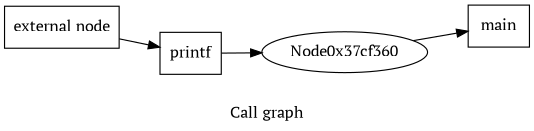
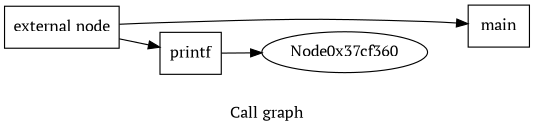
(435, 37) -> (288, 19)
